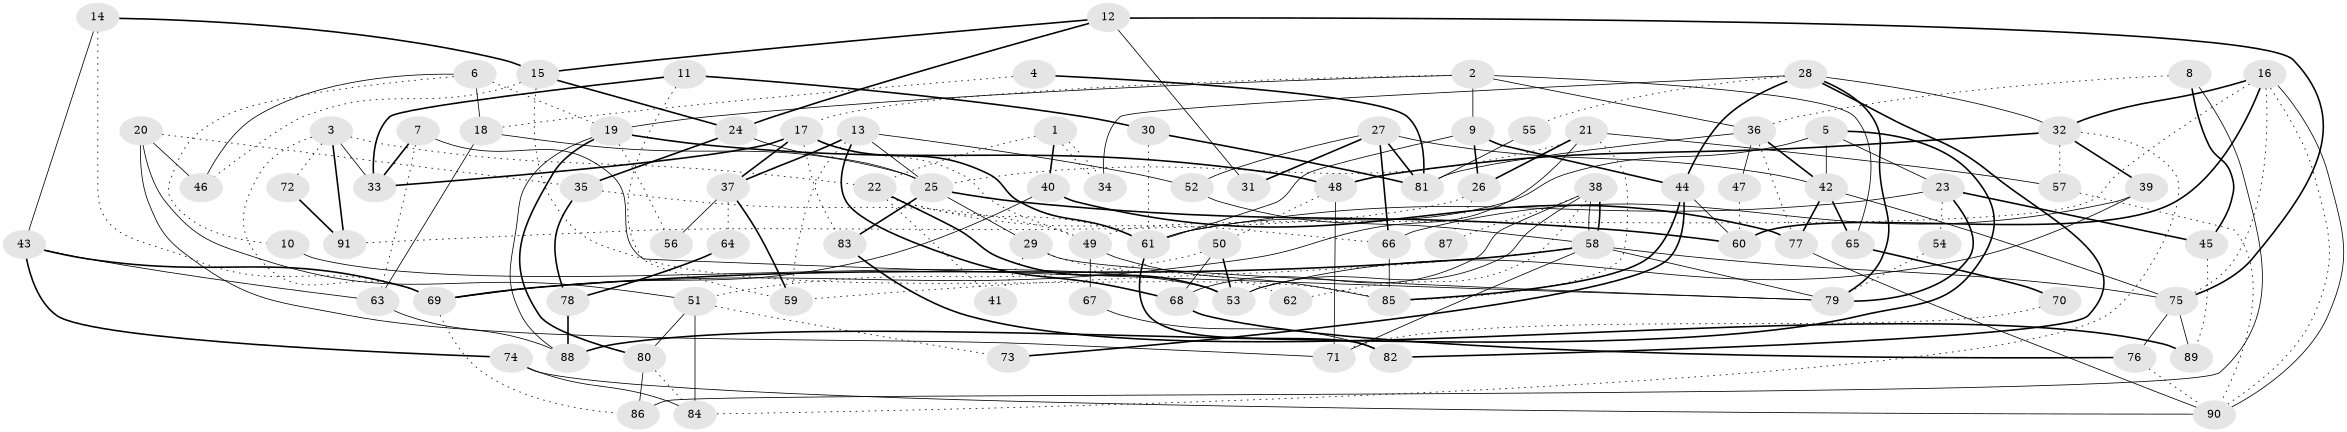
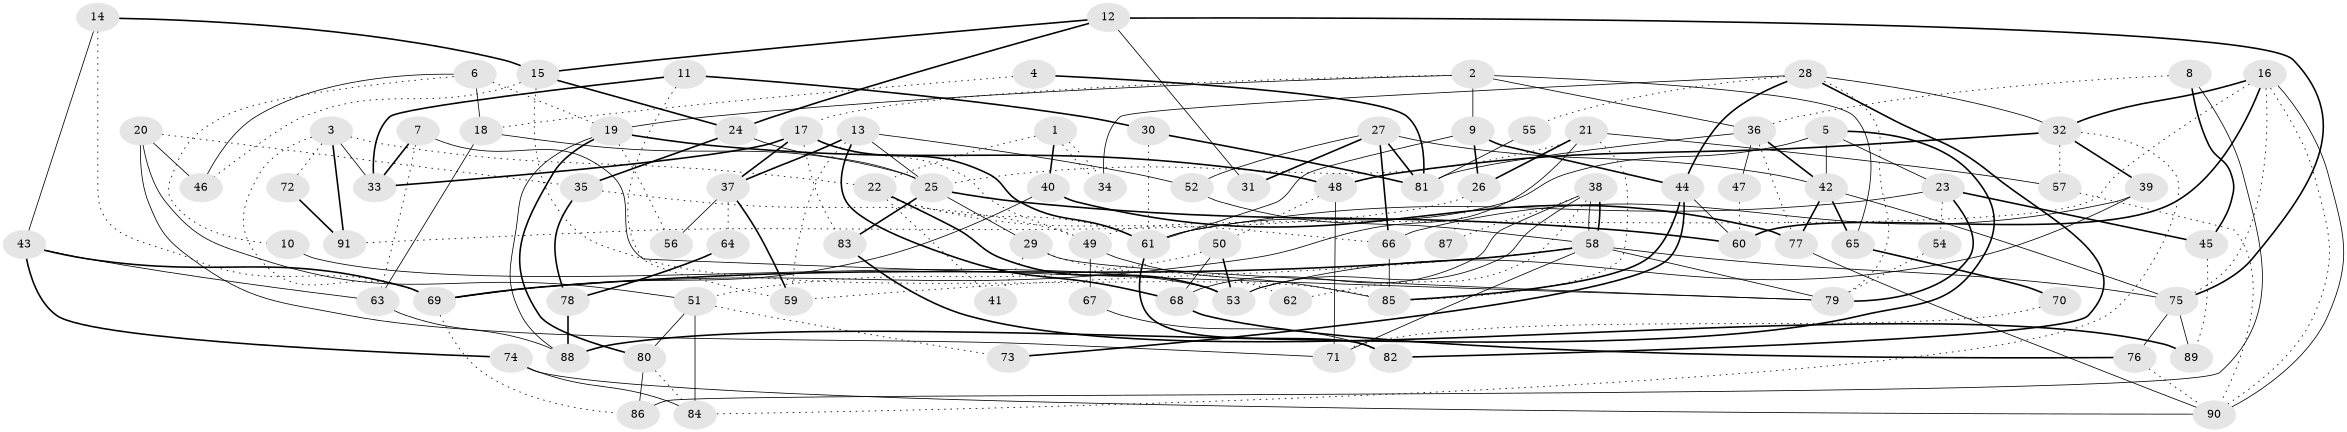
(1881, 181) -> (1881, 181)
